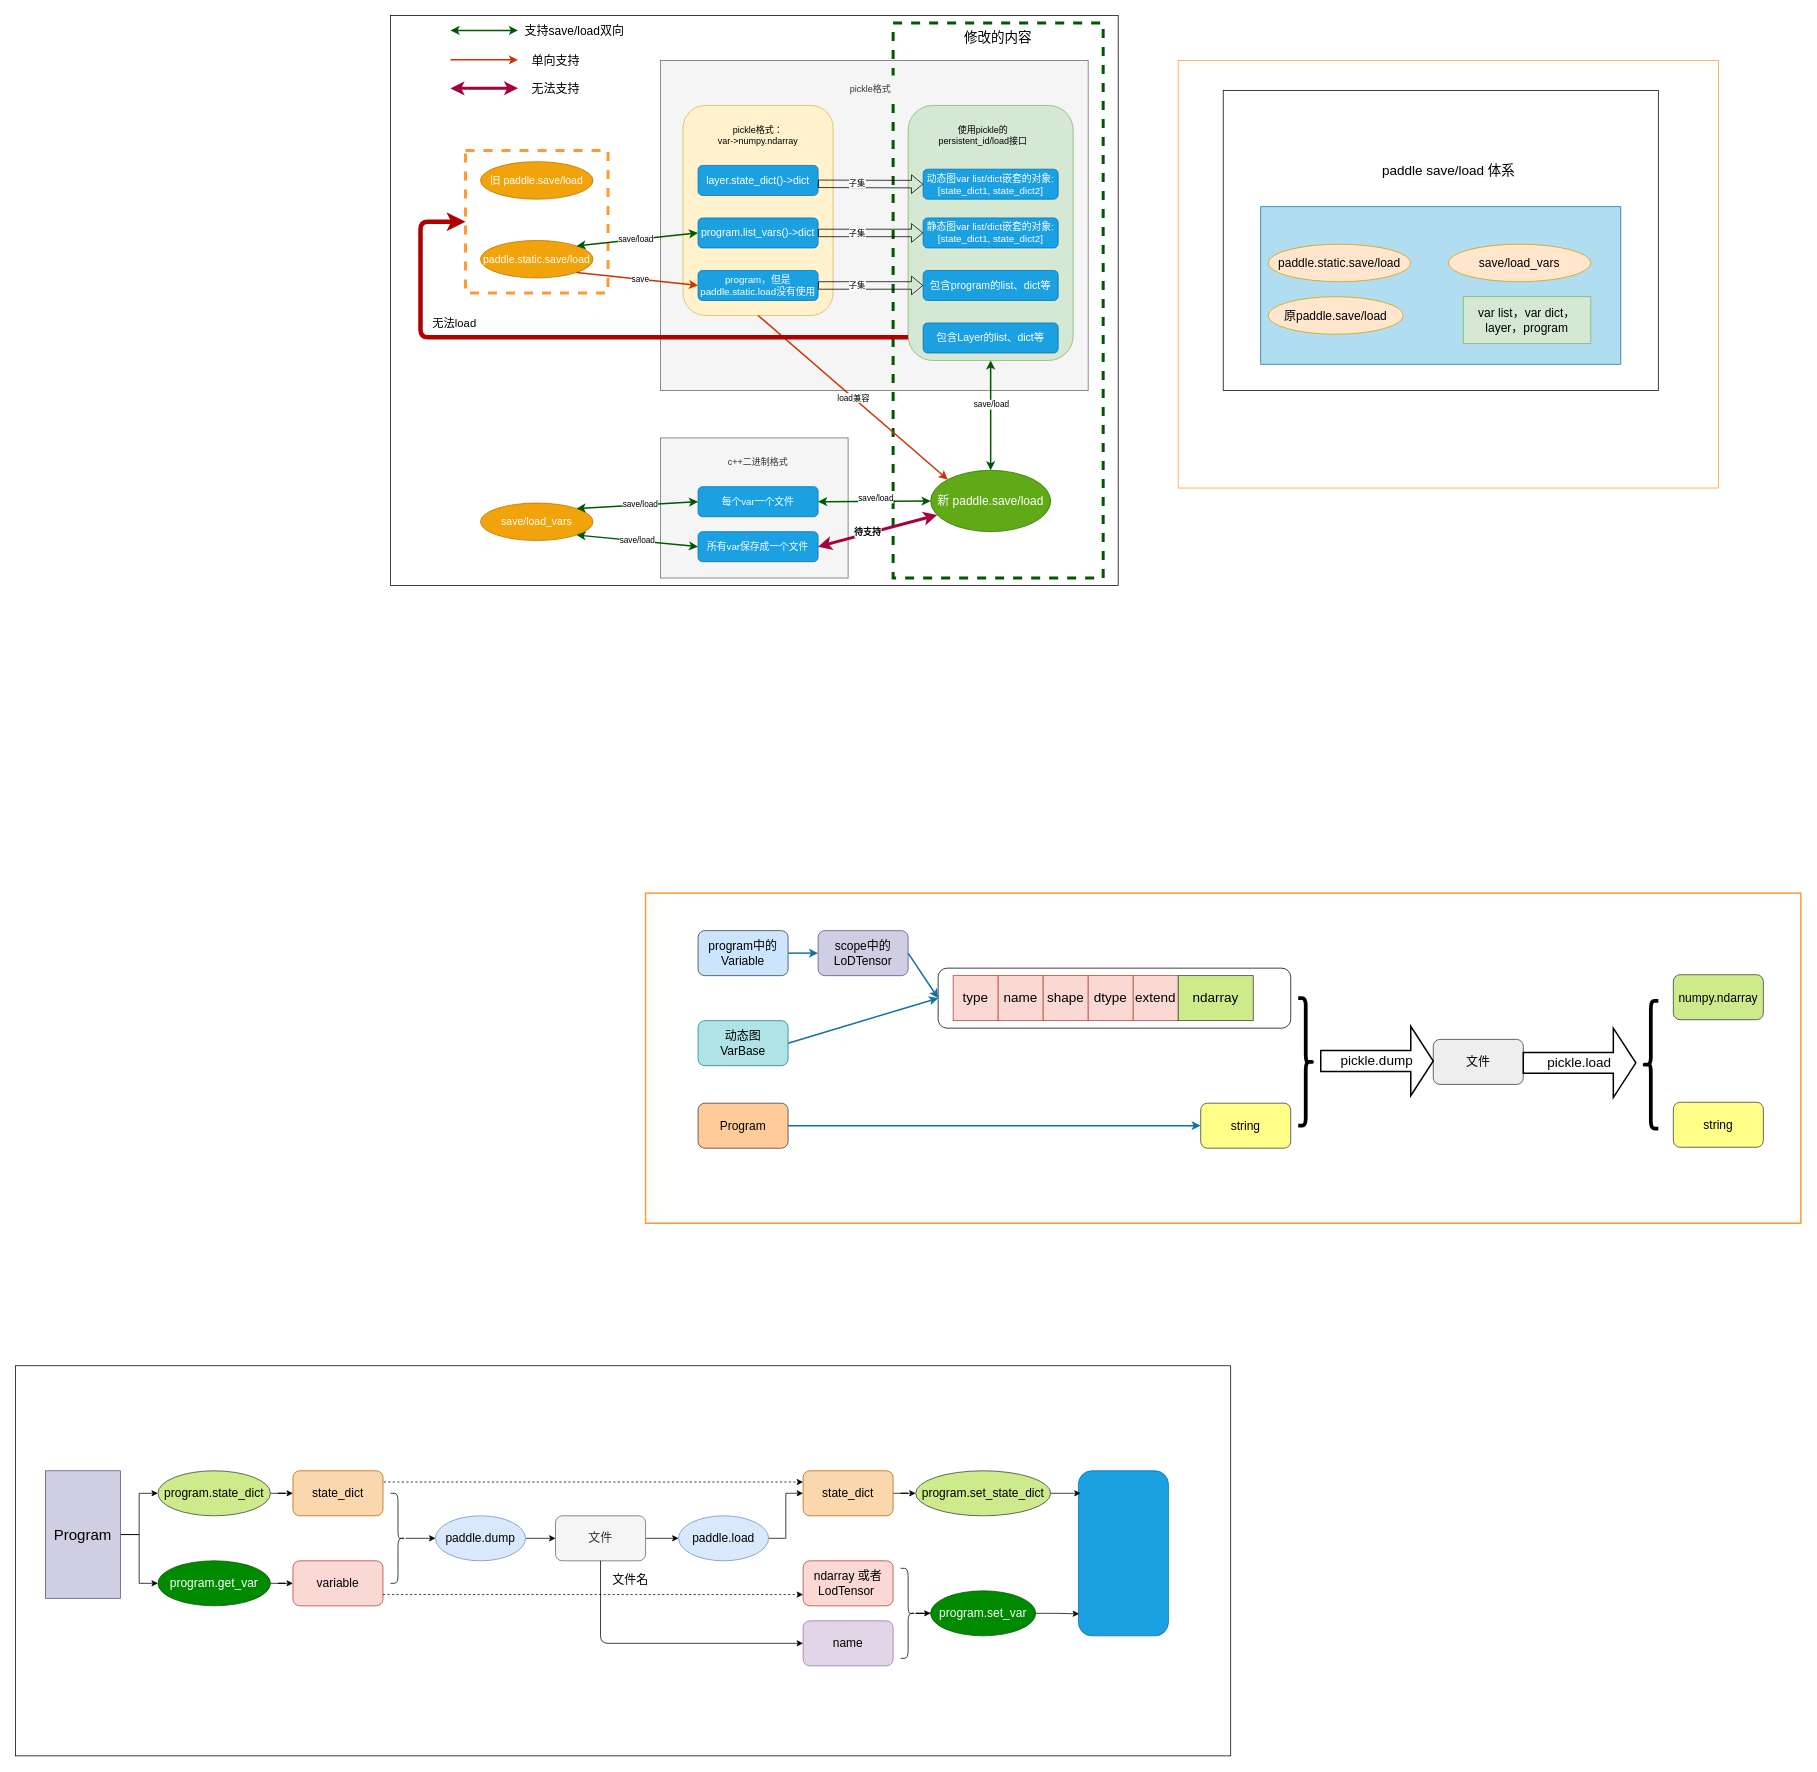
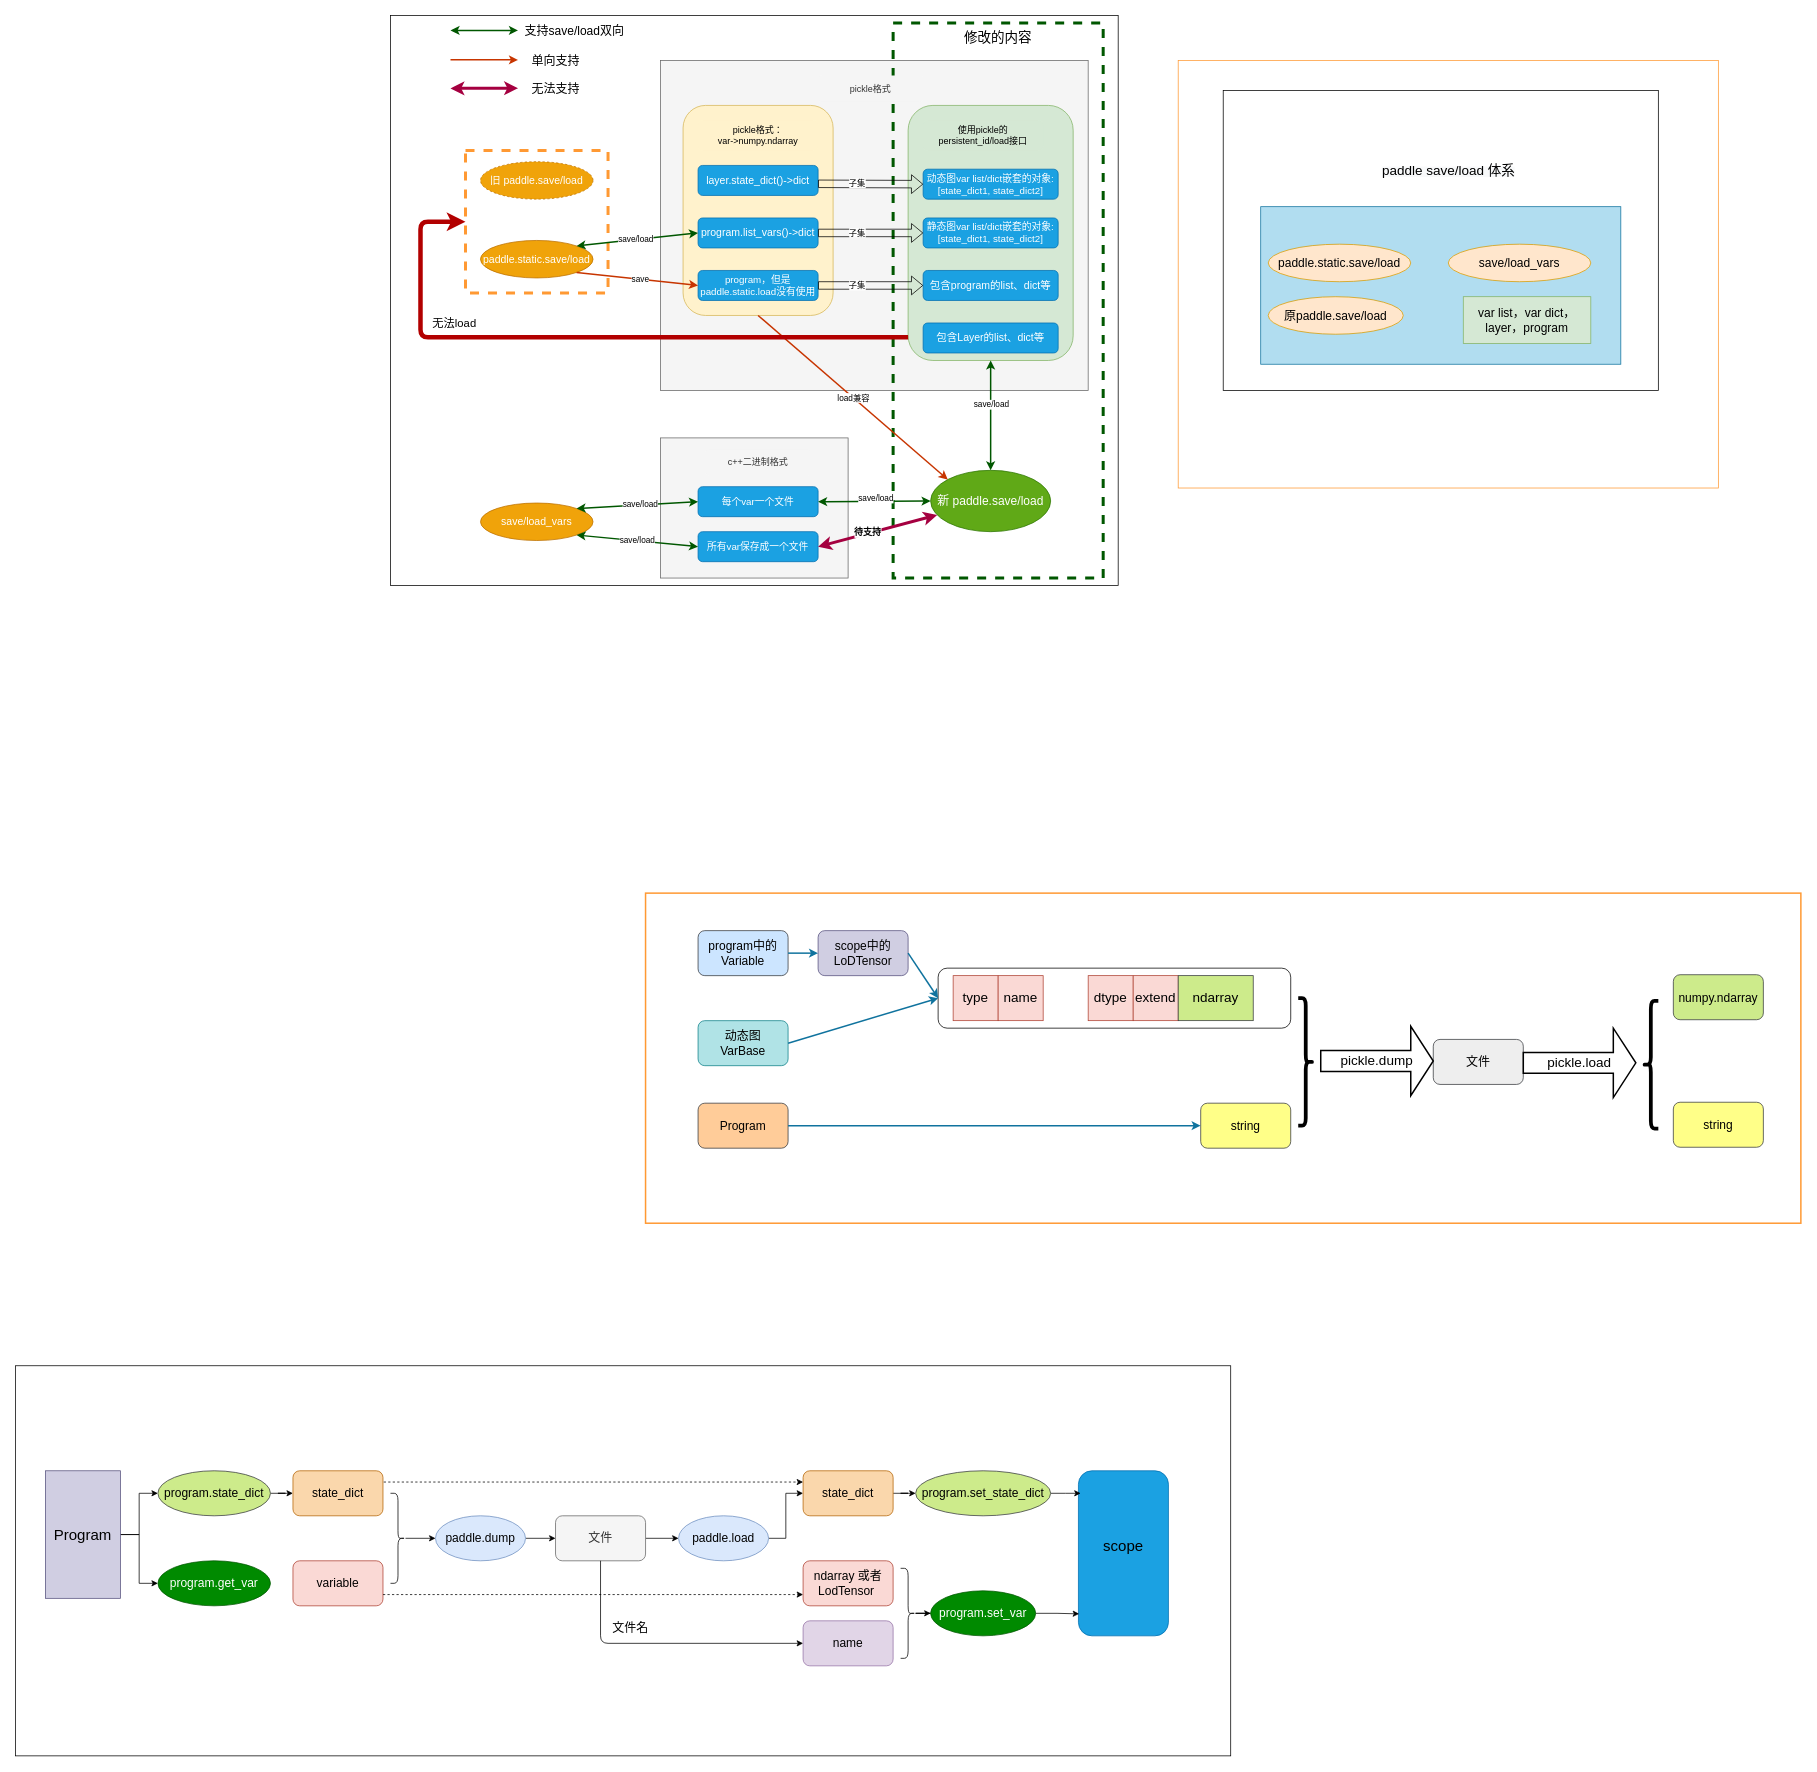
(537, 180) -> (537, 180)
(1065, 998) -> none
none -> (1123, 1545)
(630, 1579) -> (630, 1628)
(284, 1583) -> none
